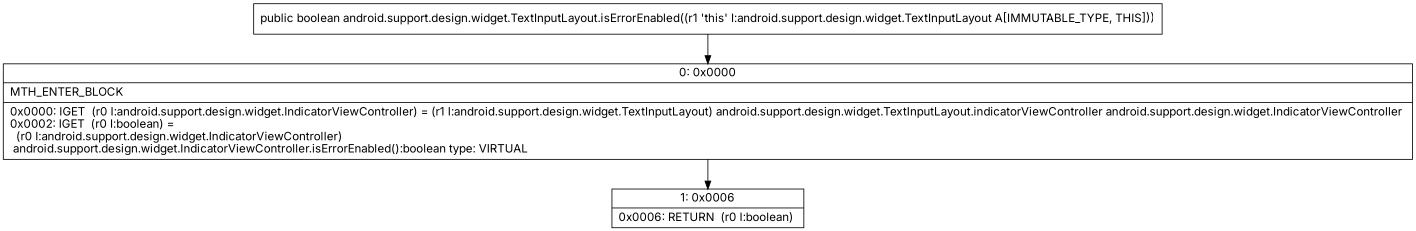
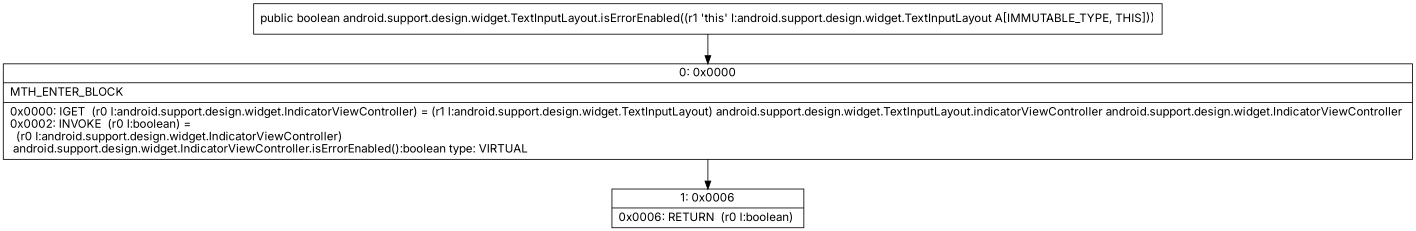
(94, 124) -> (102, 124)
